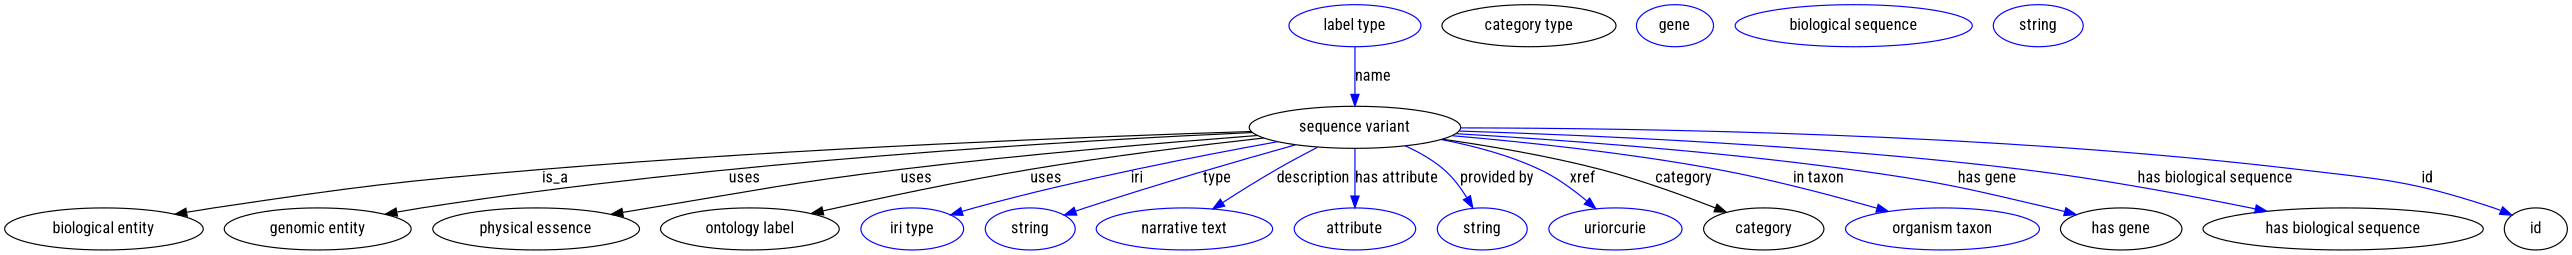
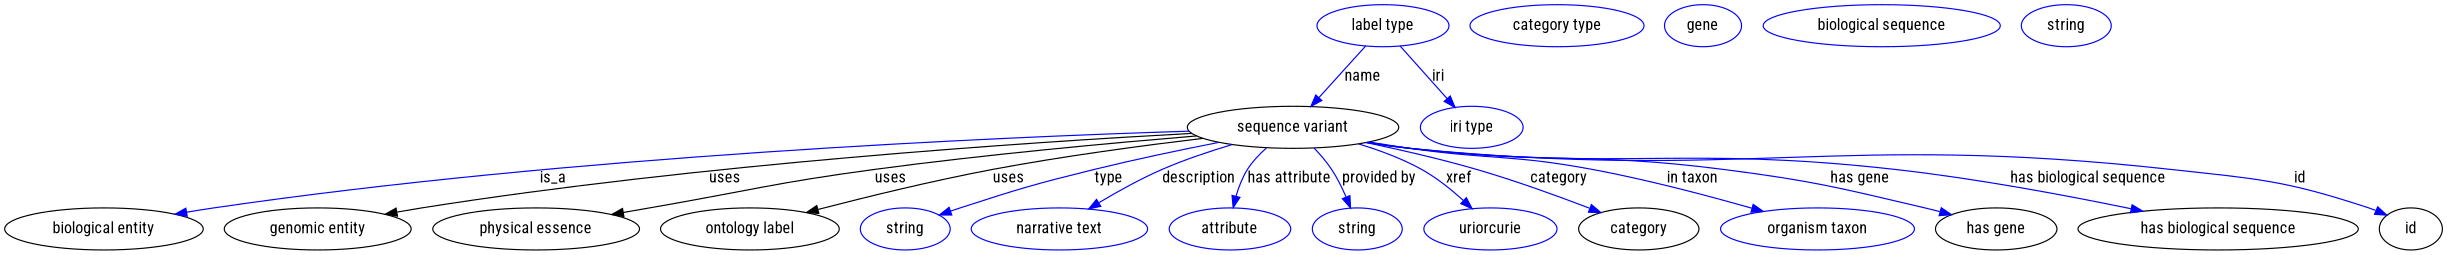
(1529, 26) -> (1557, 26)
(718, 157) -> (687, 158)
(1581, 165) -> (1479, 170)
(1119, 173) -> (1424, 72)
